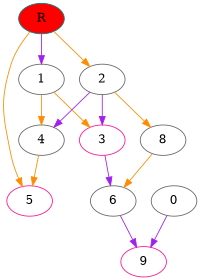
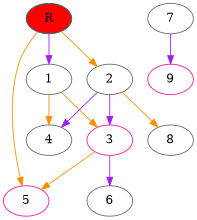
(36, 166) -> (72, 168)
(141, 167) -> none
(174, 201) -> (171, 19)
(126, 228) -> none
